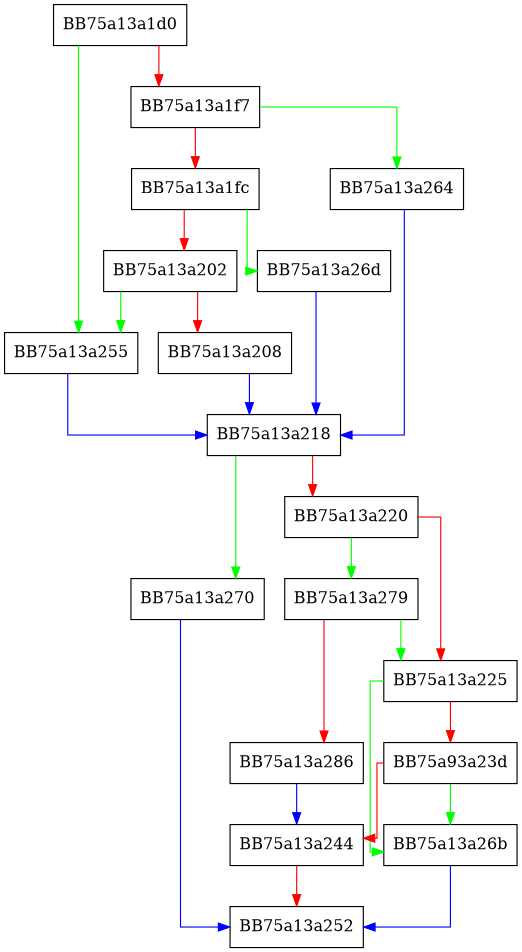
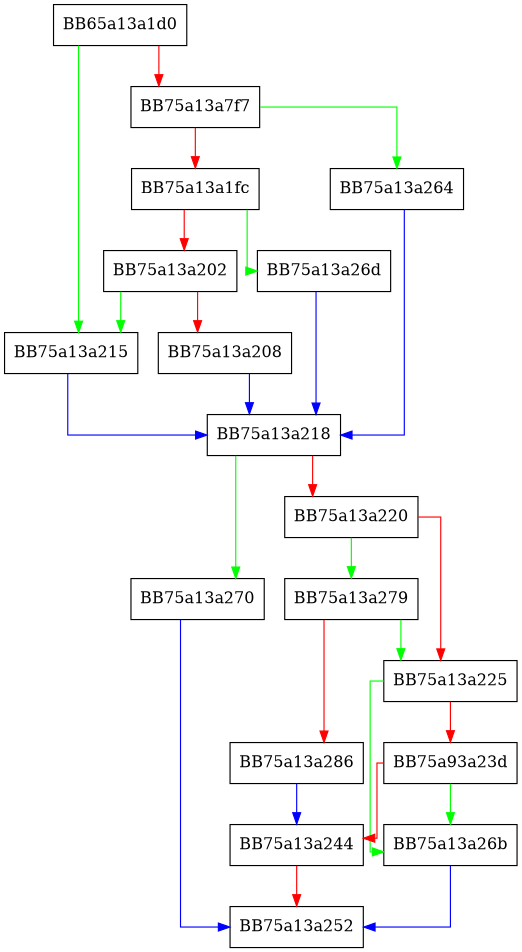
(120, 25) -> (120, 25)
(195, 107) -> (195, 107)
(71, 353) -> (71, 353)
